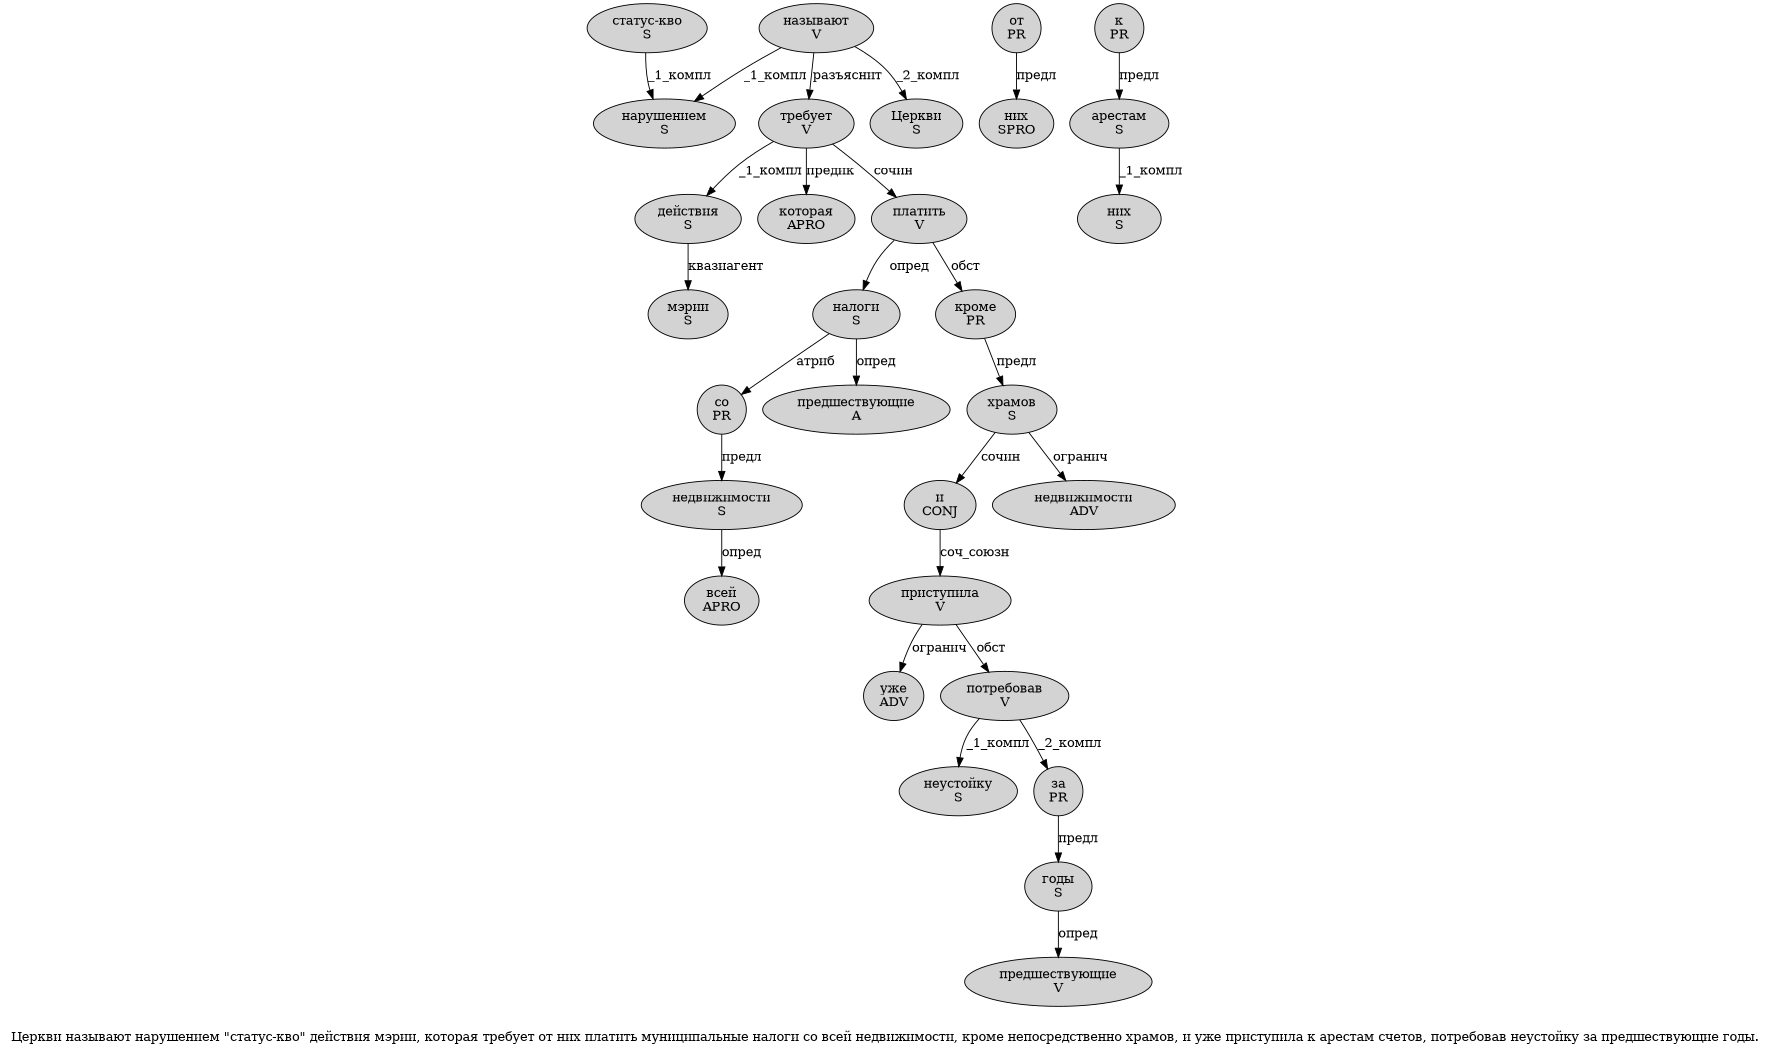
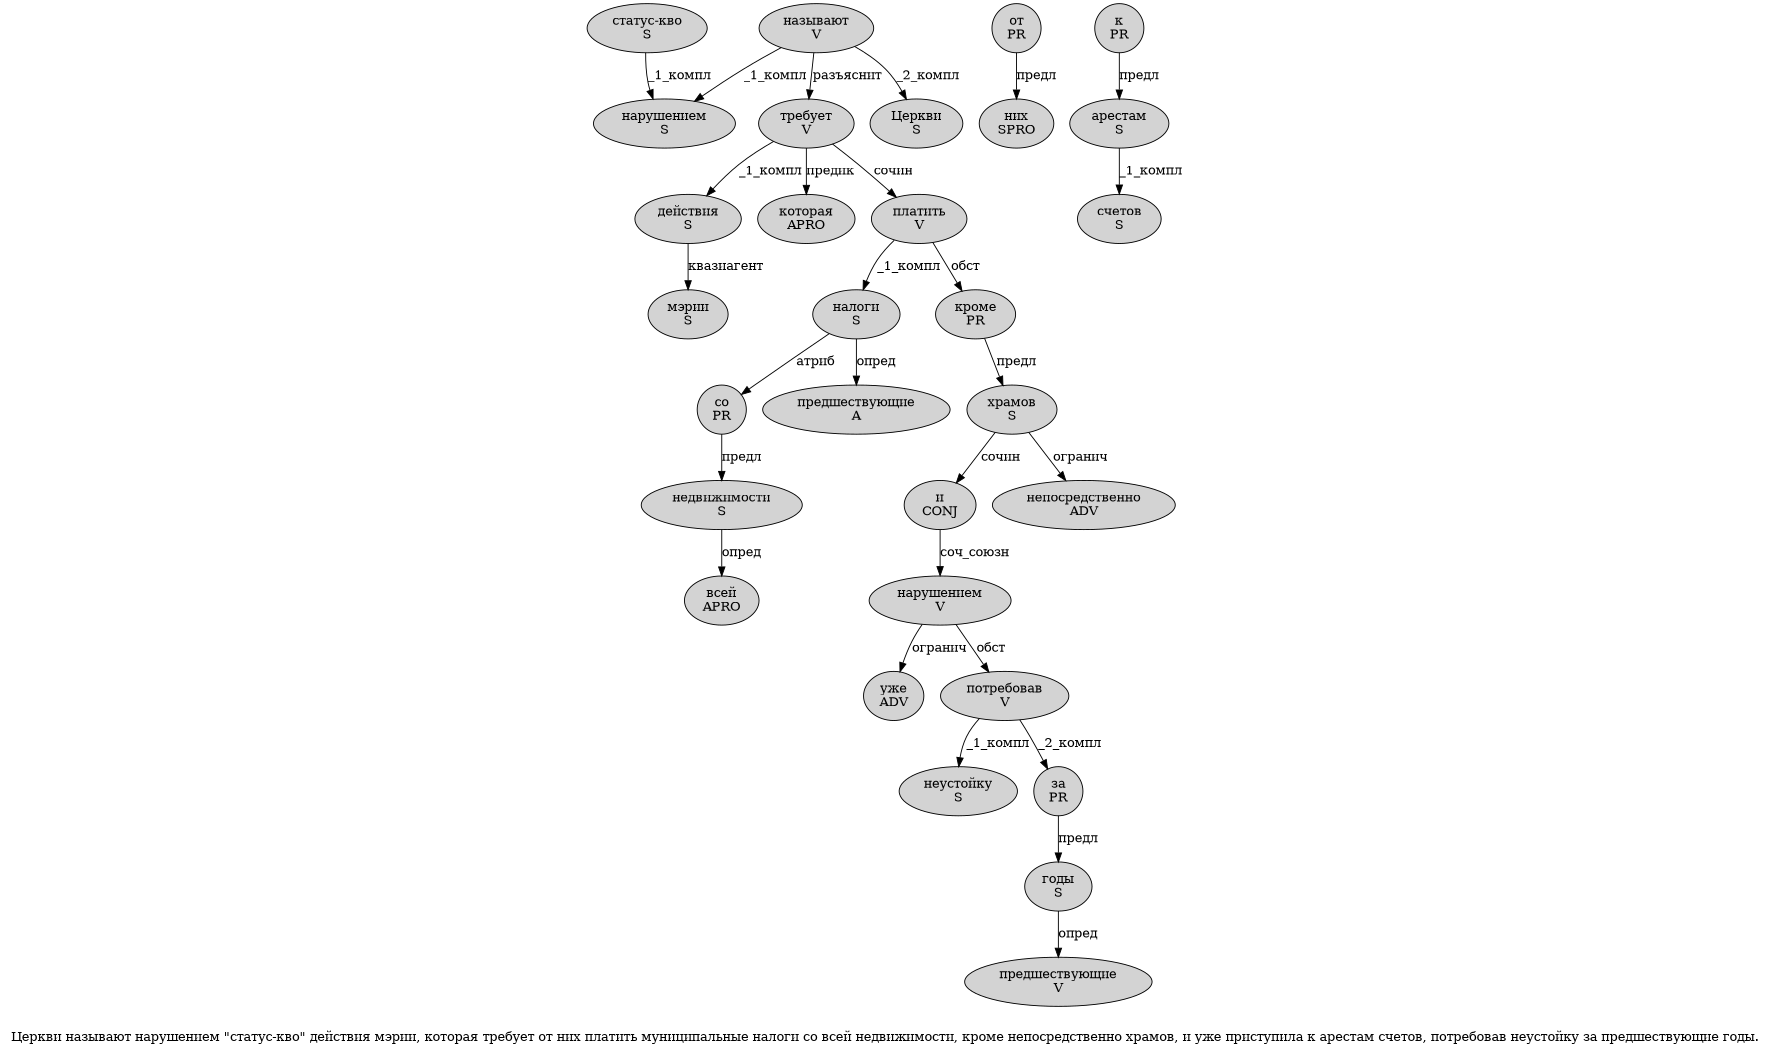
(1119, 219) -> (1119, 219)
(909, 267) -> (909, 267)
(1084, 505) -> (1084, 505)
(940, 601) -> (940, 601)
